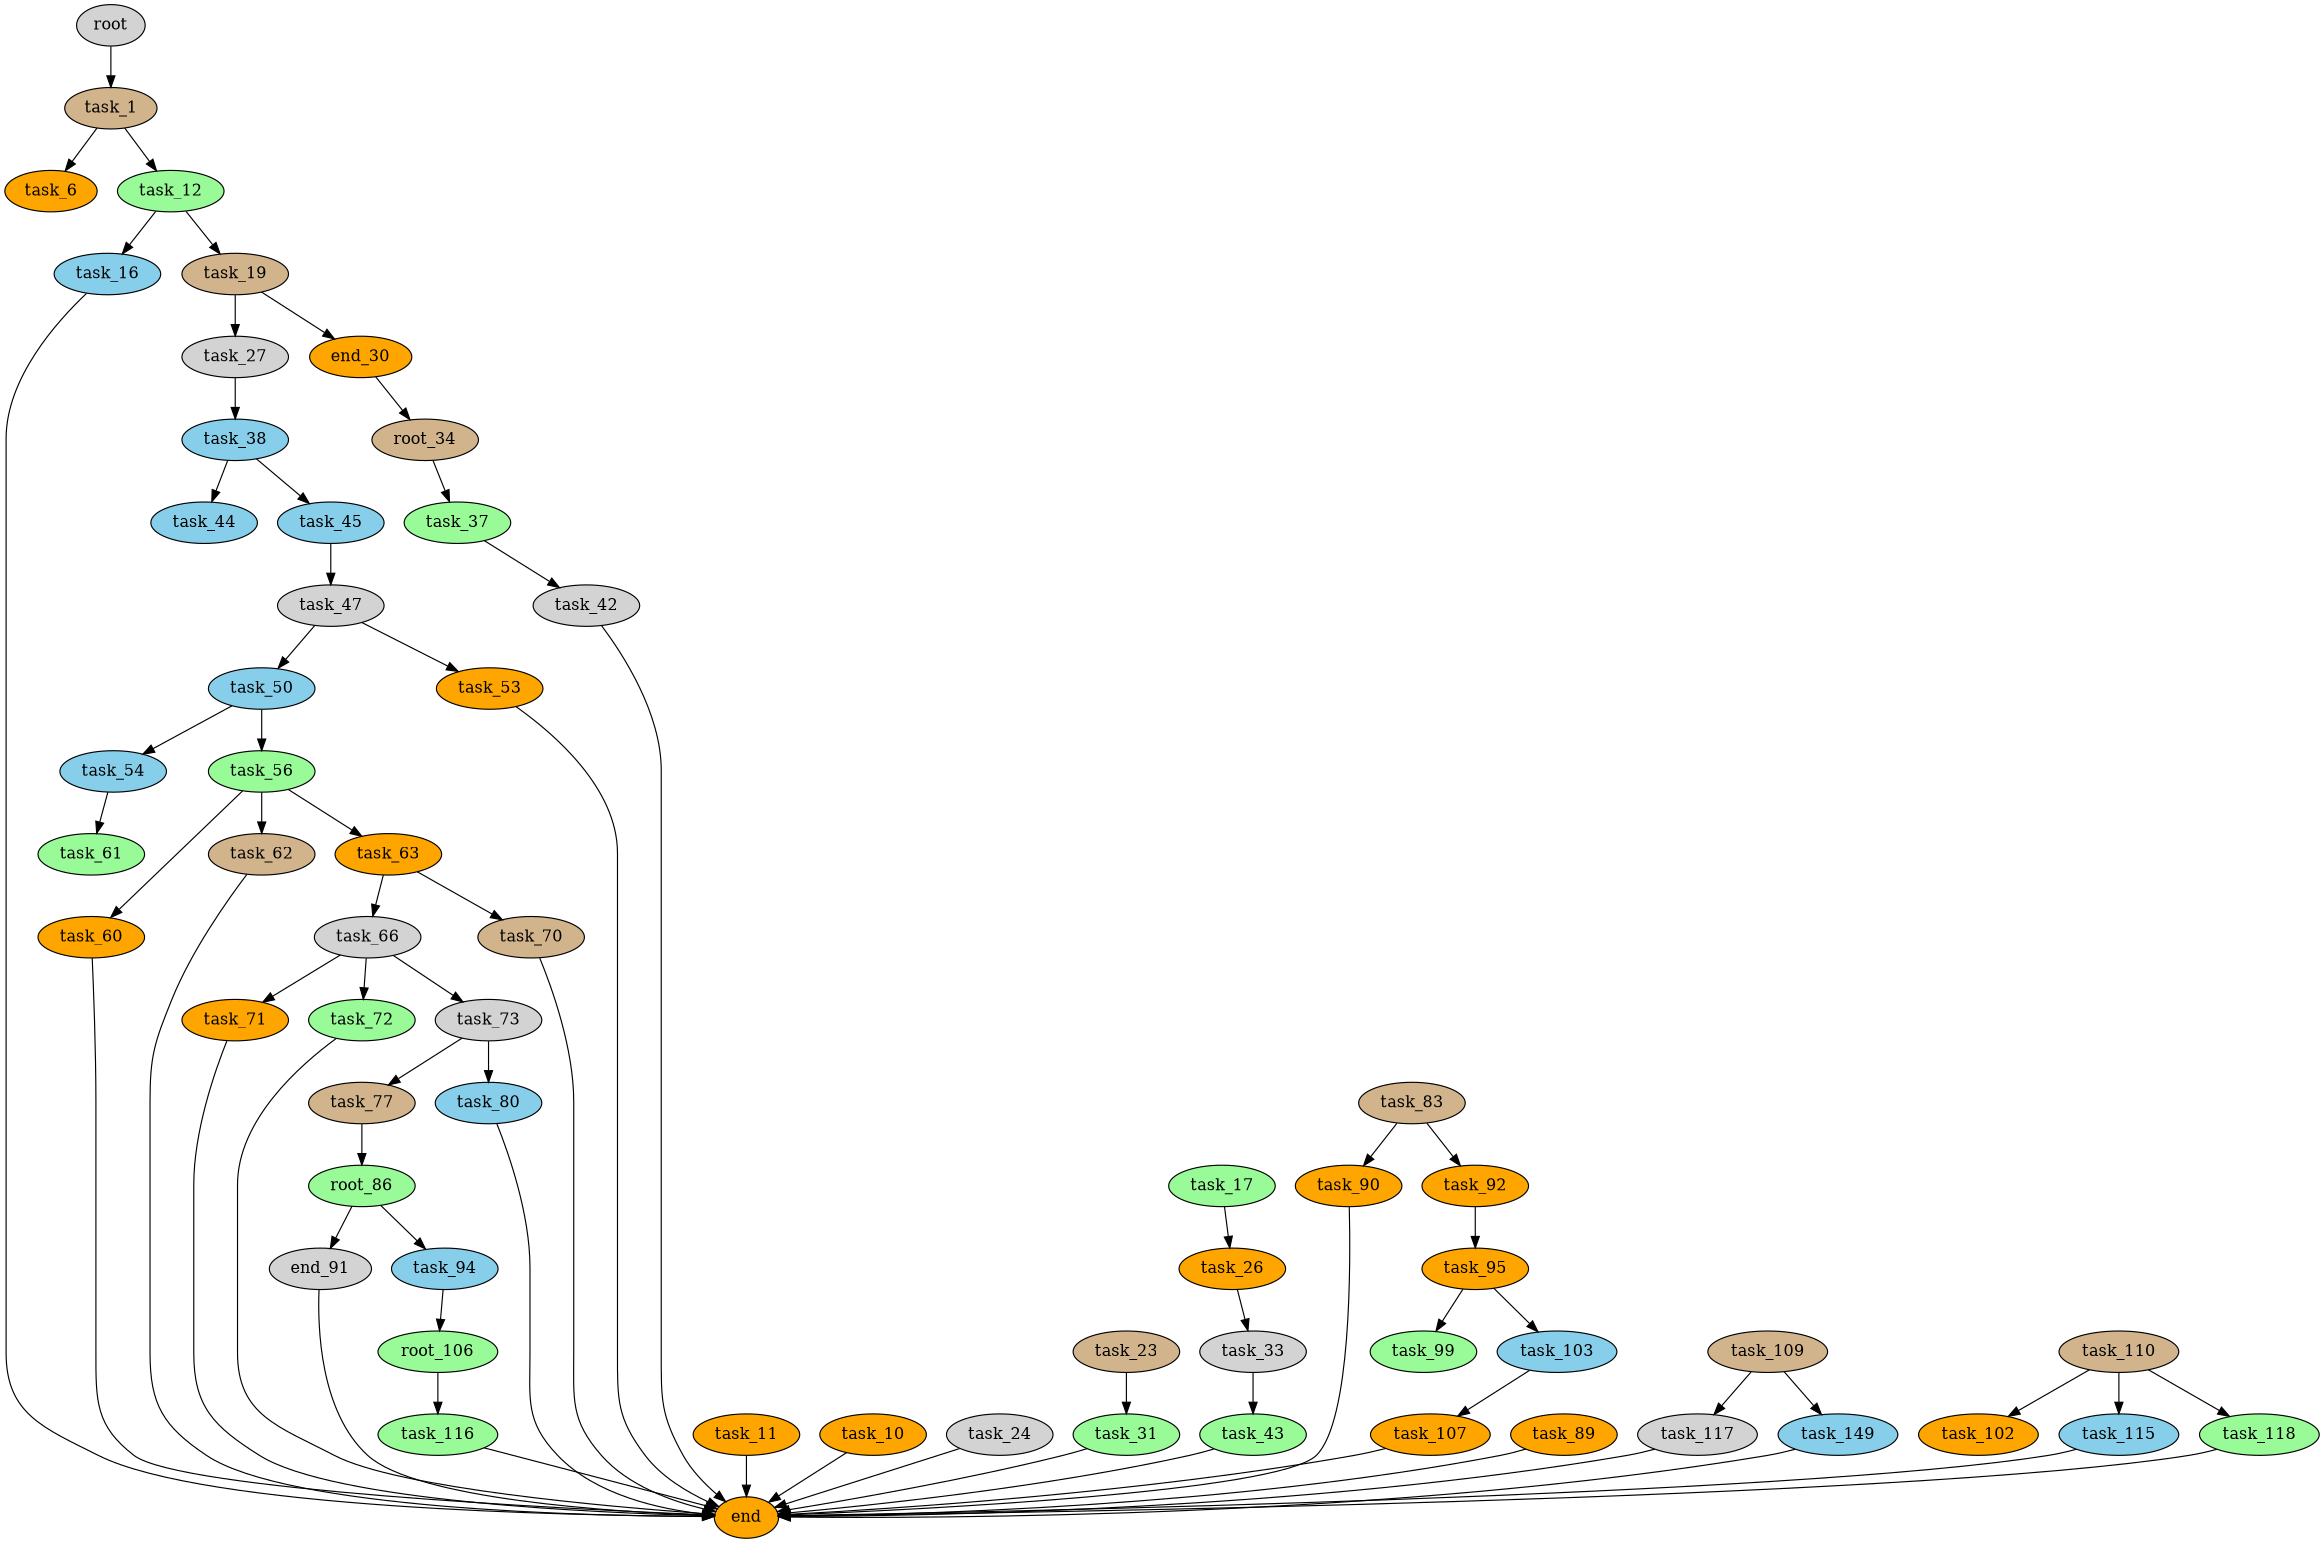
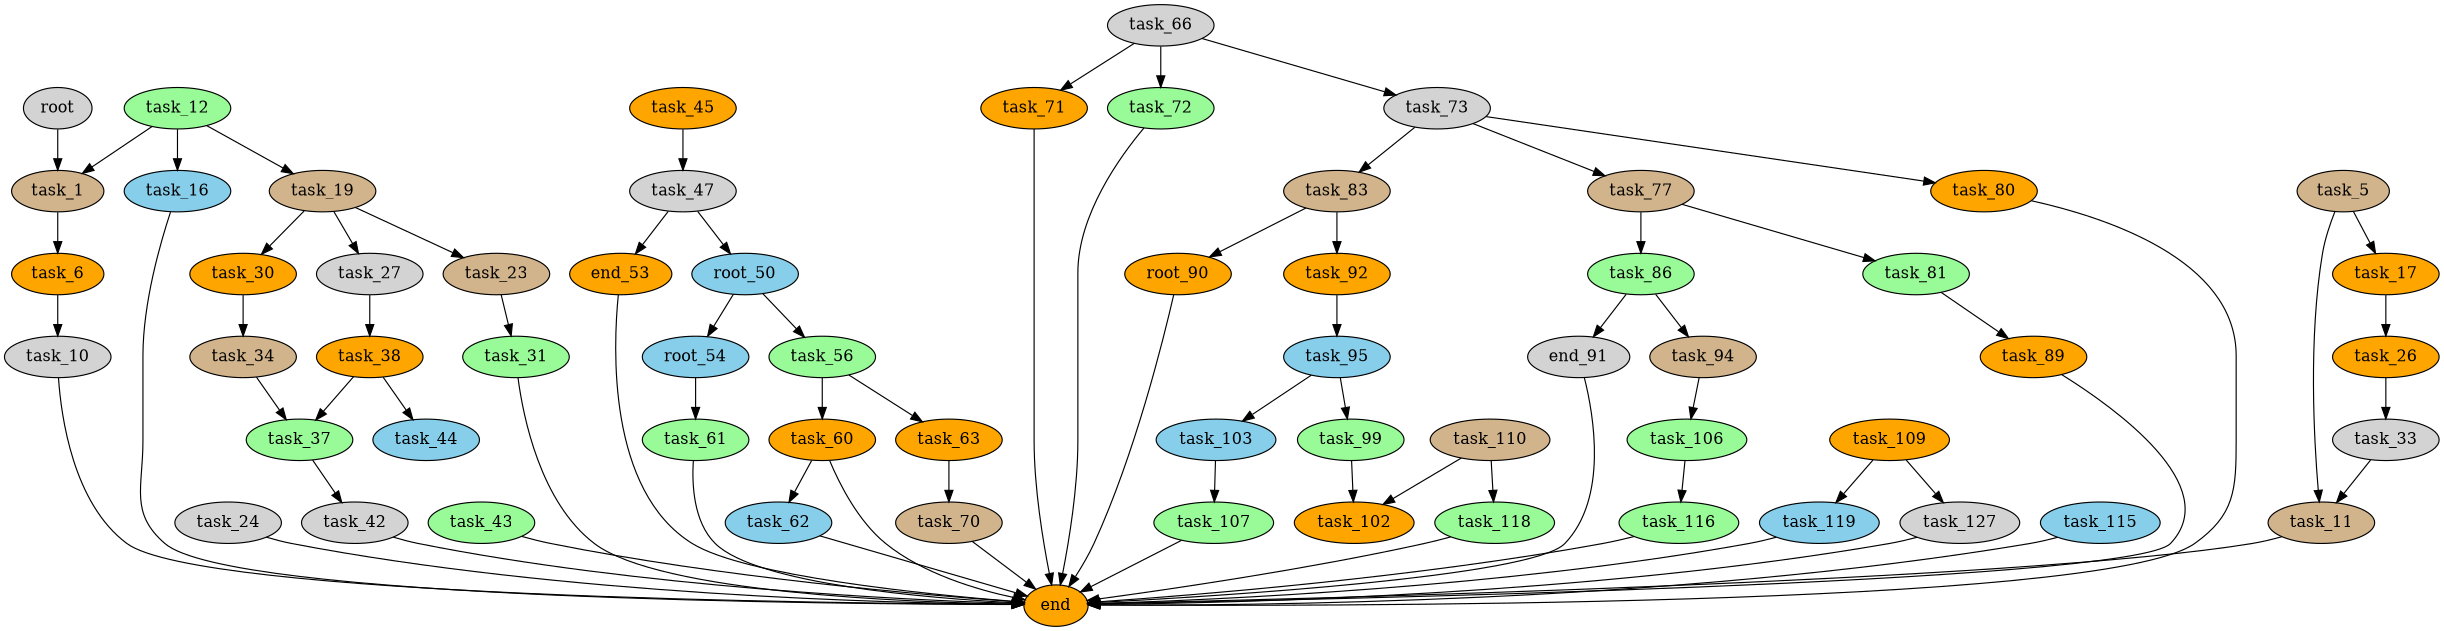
(137, 145) -> (122, 147)
none -> (1391, 146)
none -> (2343, 191)
none -> (404, 230)
none -> (1916, 274)
none -> (58, 310)
(361, 357) -> (243, 274)
(235, 440) -> (370, 357)
(425, 440) -> (243, 357)
none -> (1352, 476)
(278, 477) -> (338, 394)
(331, 523) -> (683, 108)
none -> (724, 549)
(262, 689) -> (745, 274)
(490, 689) -> (621, 274)
(113, 771) -> (696, 357)
(262, 807) -> (803, 476)
(262, 854) -> (779, 523)
(379, 890) -> none
(489, 1103) -> (1984, 191)
(362, 1186) -> (1641, 274)
(1222, 1186) -> (2386, 274)
(1349, 1186) -> (1178, 274)
(445, 1269) -> (1703, 357)
(1475, 1269) -> (1337, 357)
(438, 1352) -> (1687, 440)
(1768, 1352) -> (1890, 440)
(1253, 1388) -> (2357, 477)
(2119, 1388) -> none
(746, 1435) -> (2321, 523)
(873, 1435) -> (58, 357)
(1430, 1435) -> (1214, 523)
(1697, 1435) -> (1960, 523)
(1838, 1435) -> (1819, 523)
